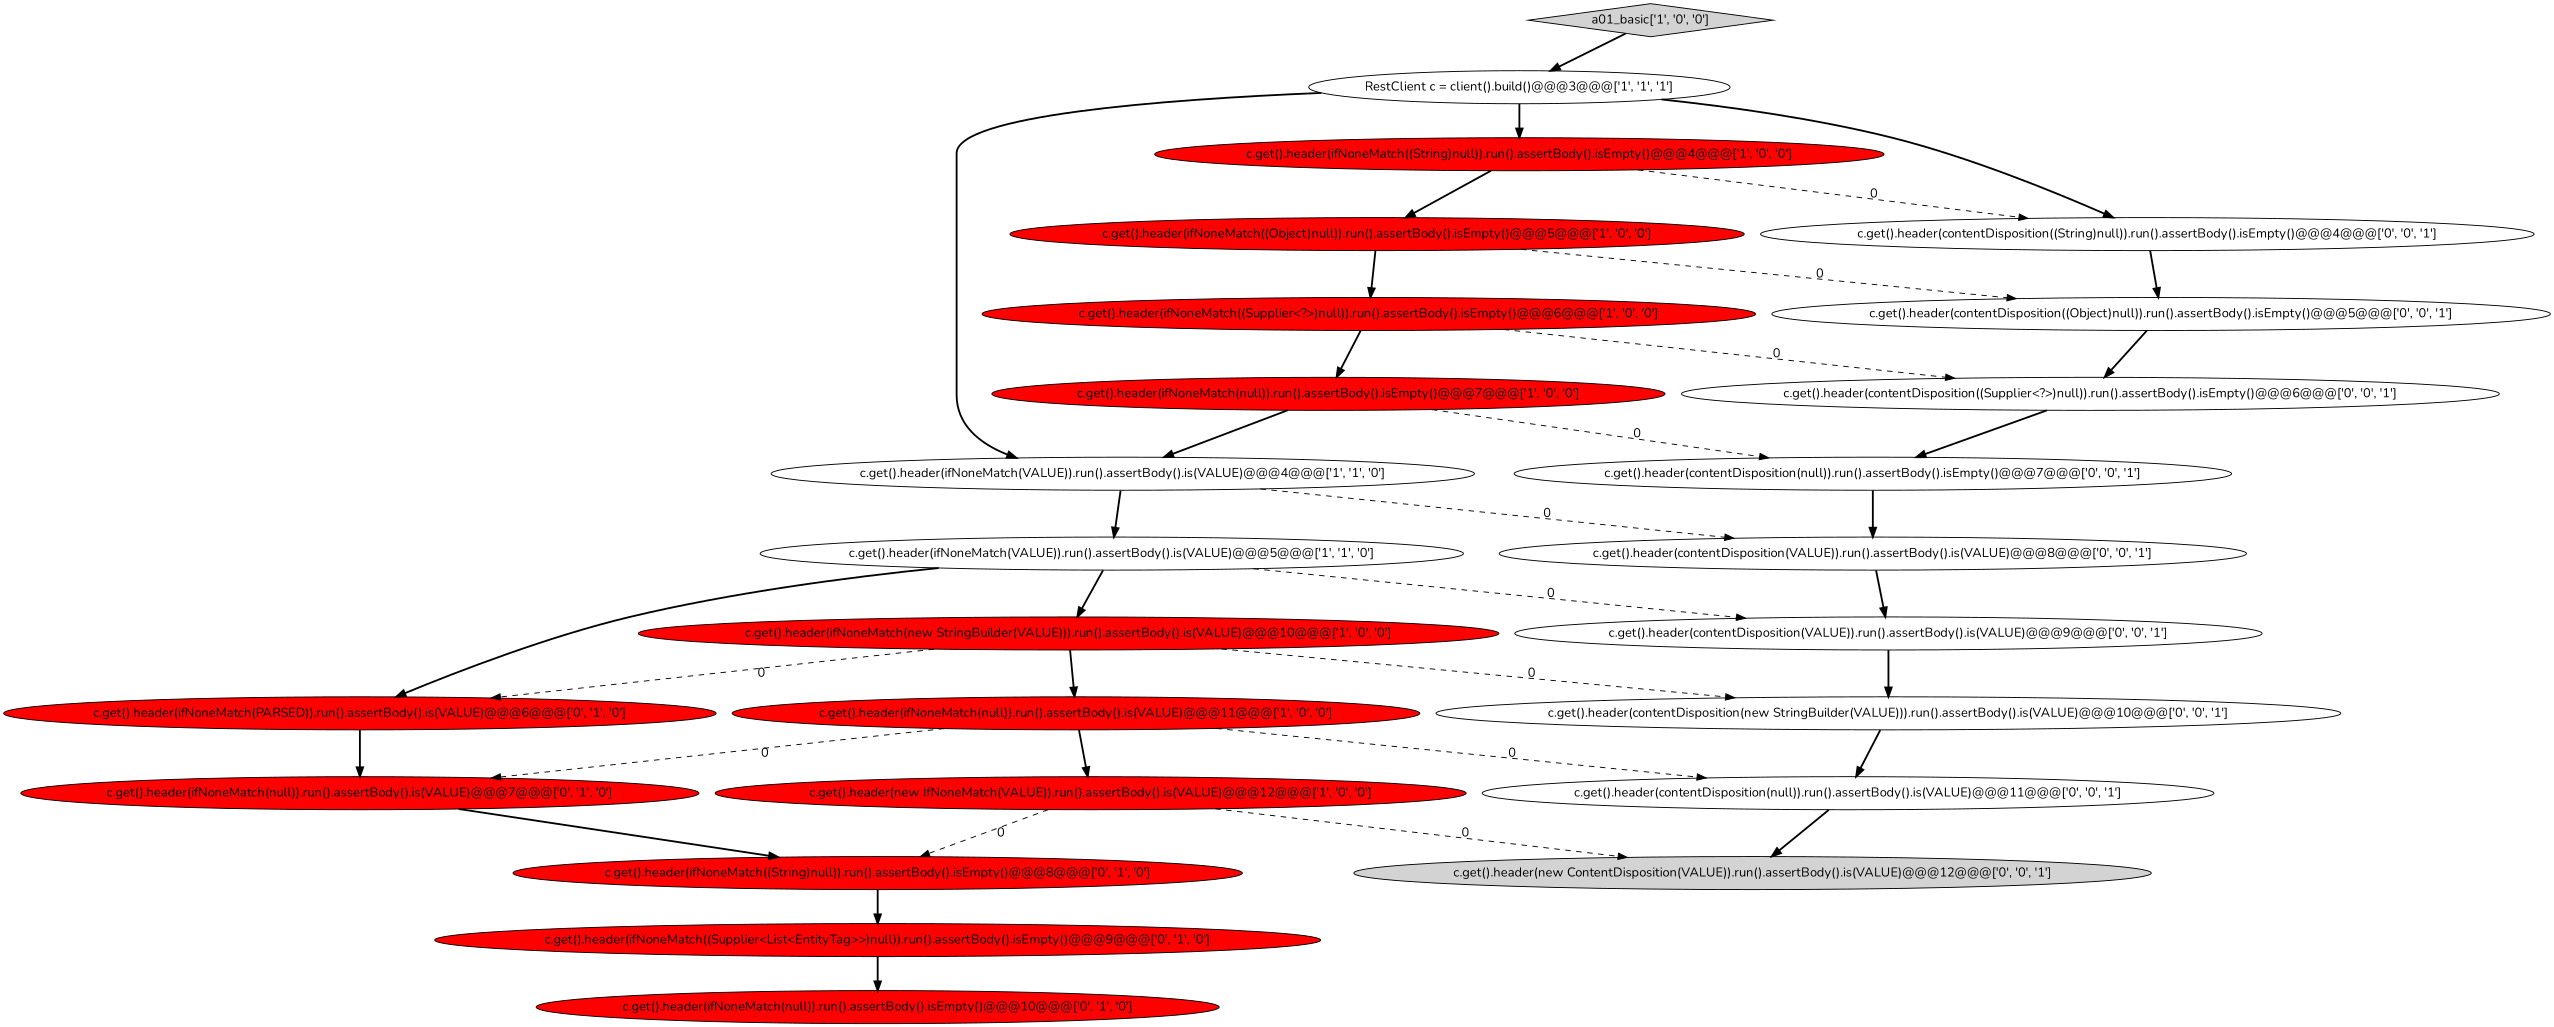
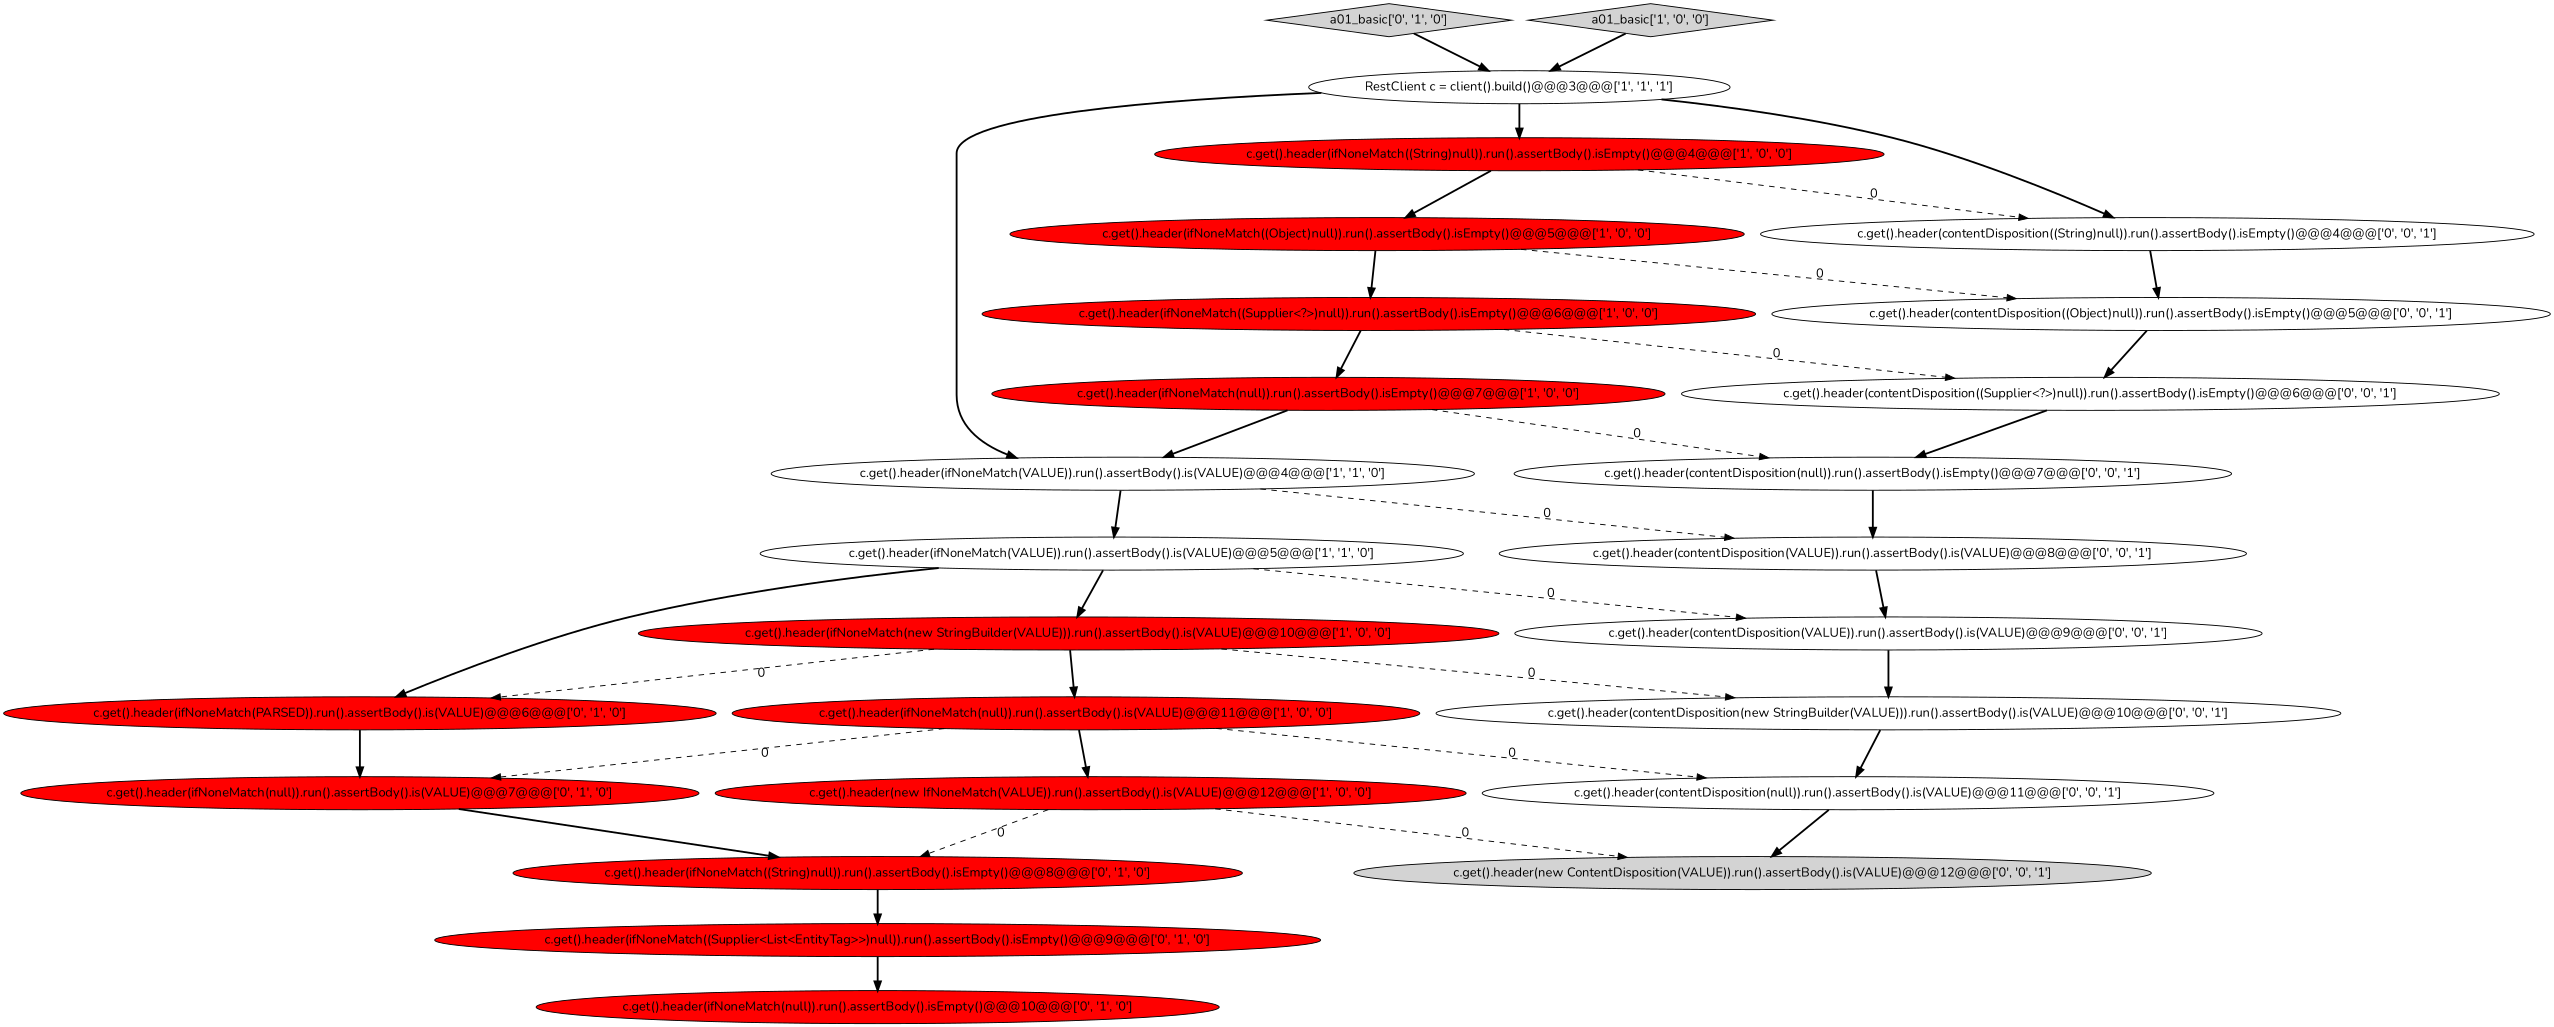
none -> (1389, 20)
